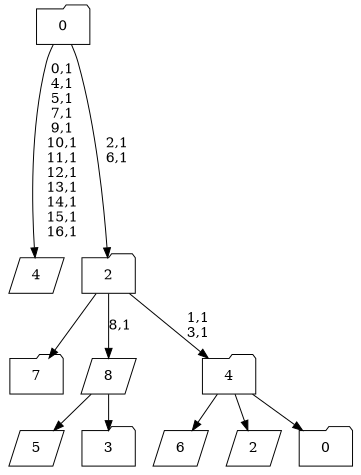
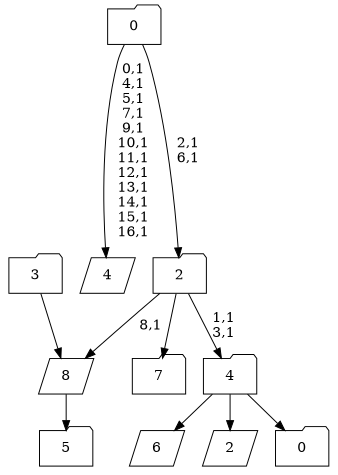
(109, 407) -> (49, 321)
(37, 448) -> (66, 448)
